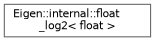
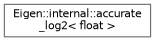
(77, 21) -> (77, 21)
